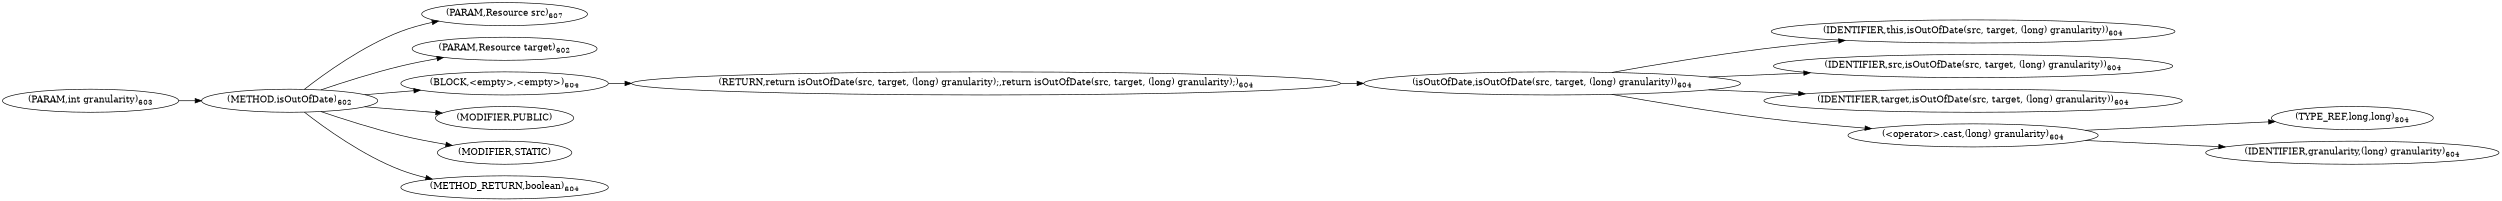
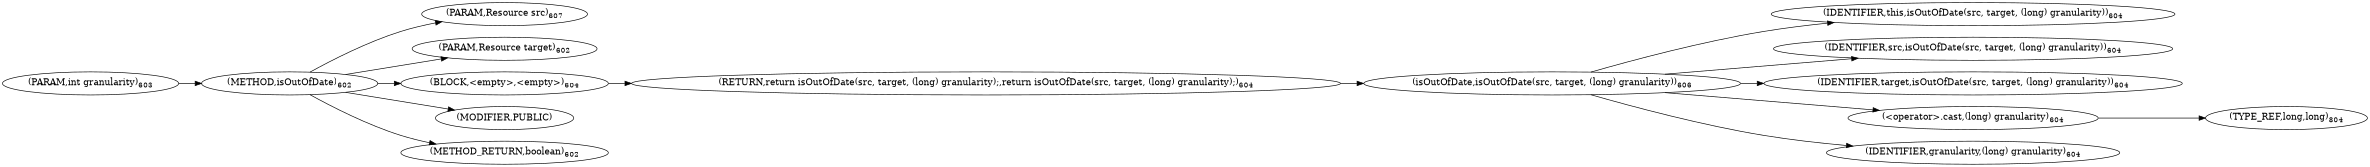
(1685, 82) -> (1685, 82)
(2152, 144) -> (1717, 127)
(505, 153) -> none
(572, 186) -> (572, 152)
